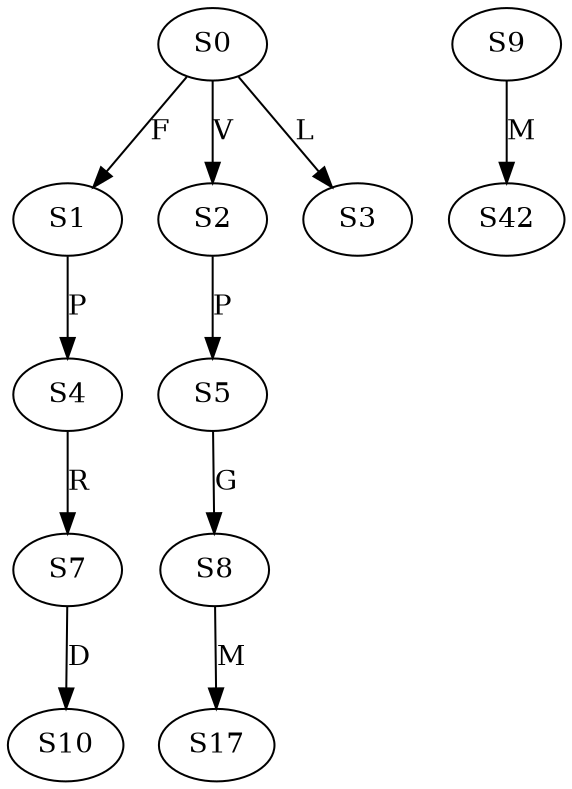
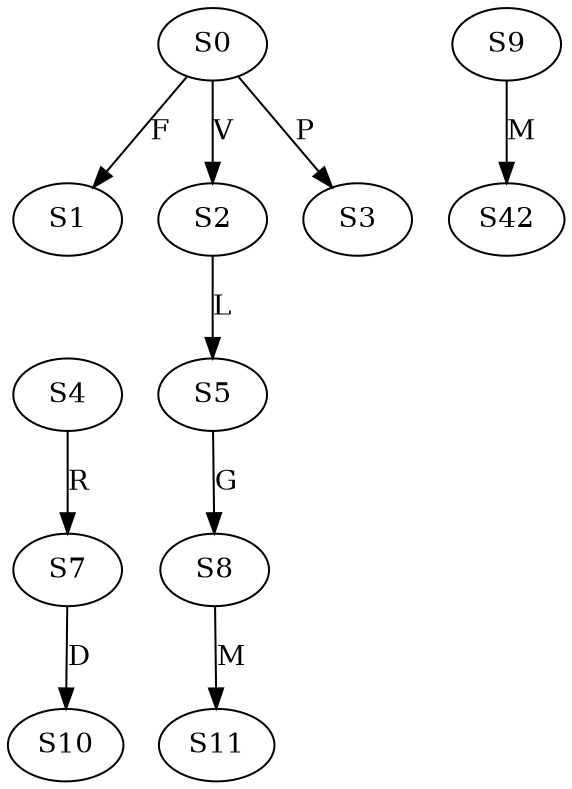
(305, 132) -> (305, 132)
(68, 297) -> none
(223, 307) -> (223, 307)
(217, 745) -> (217, 745)
